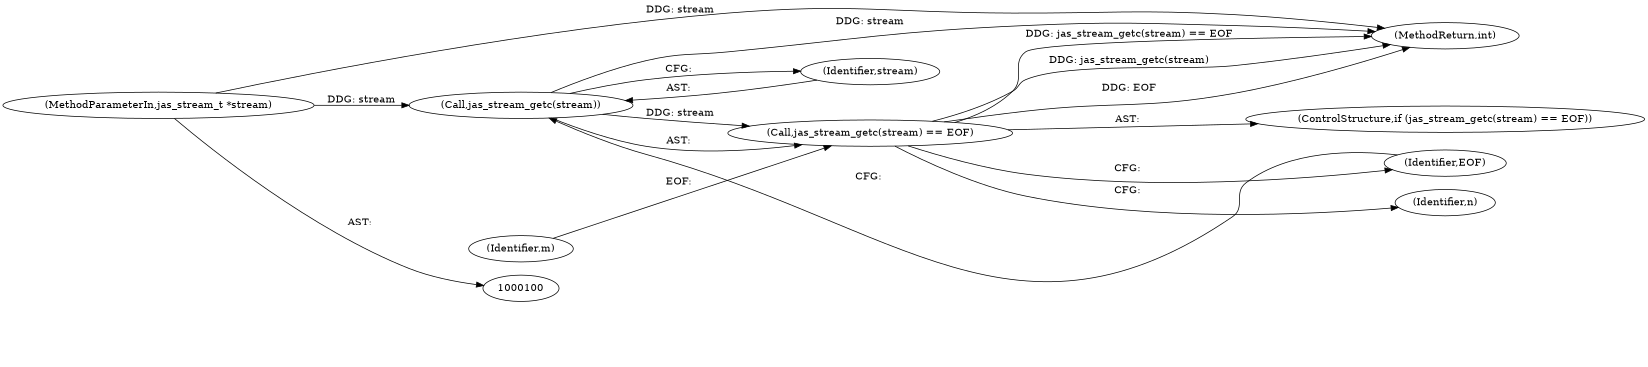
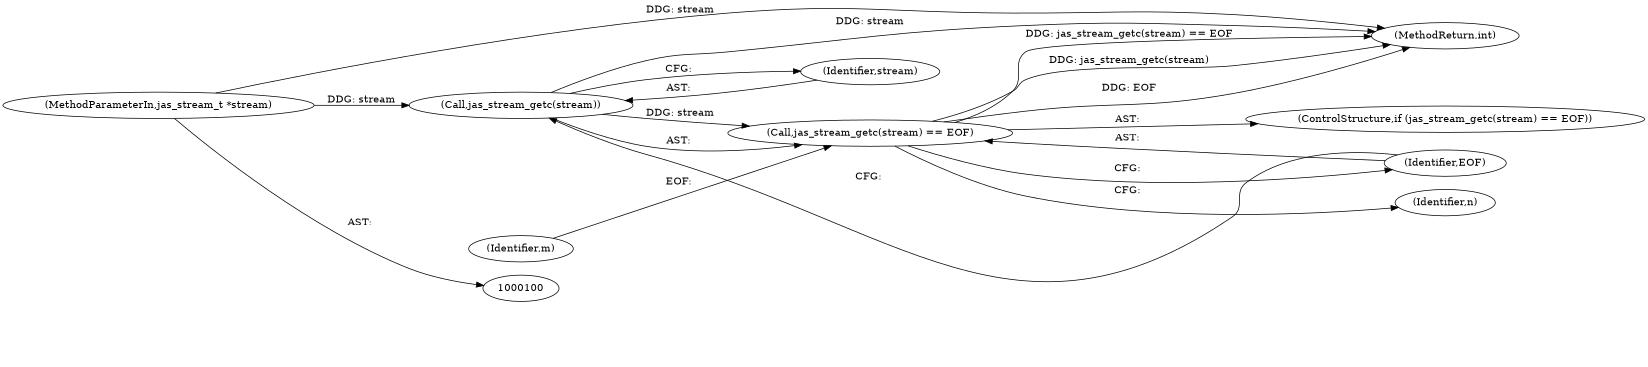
none -> (1189, 152)
